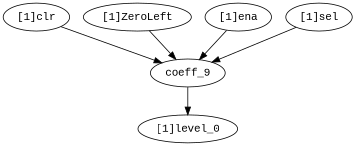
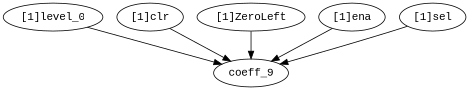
(188, 97) -> (151, 45)
